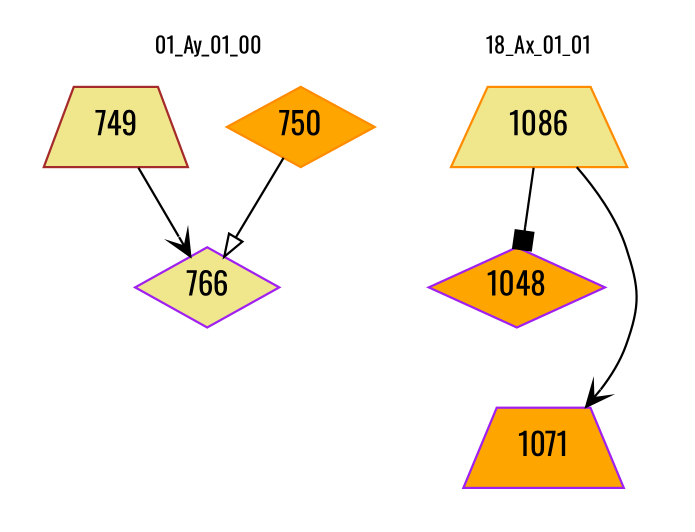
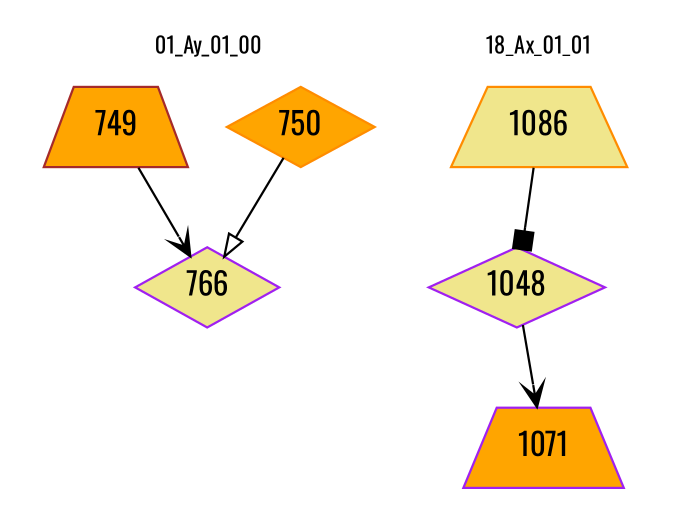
(116, 127) -> (116, 127)
(634, 275) -> (528, 355)
(517, 287) -> (517, 287)
